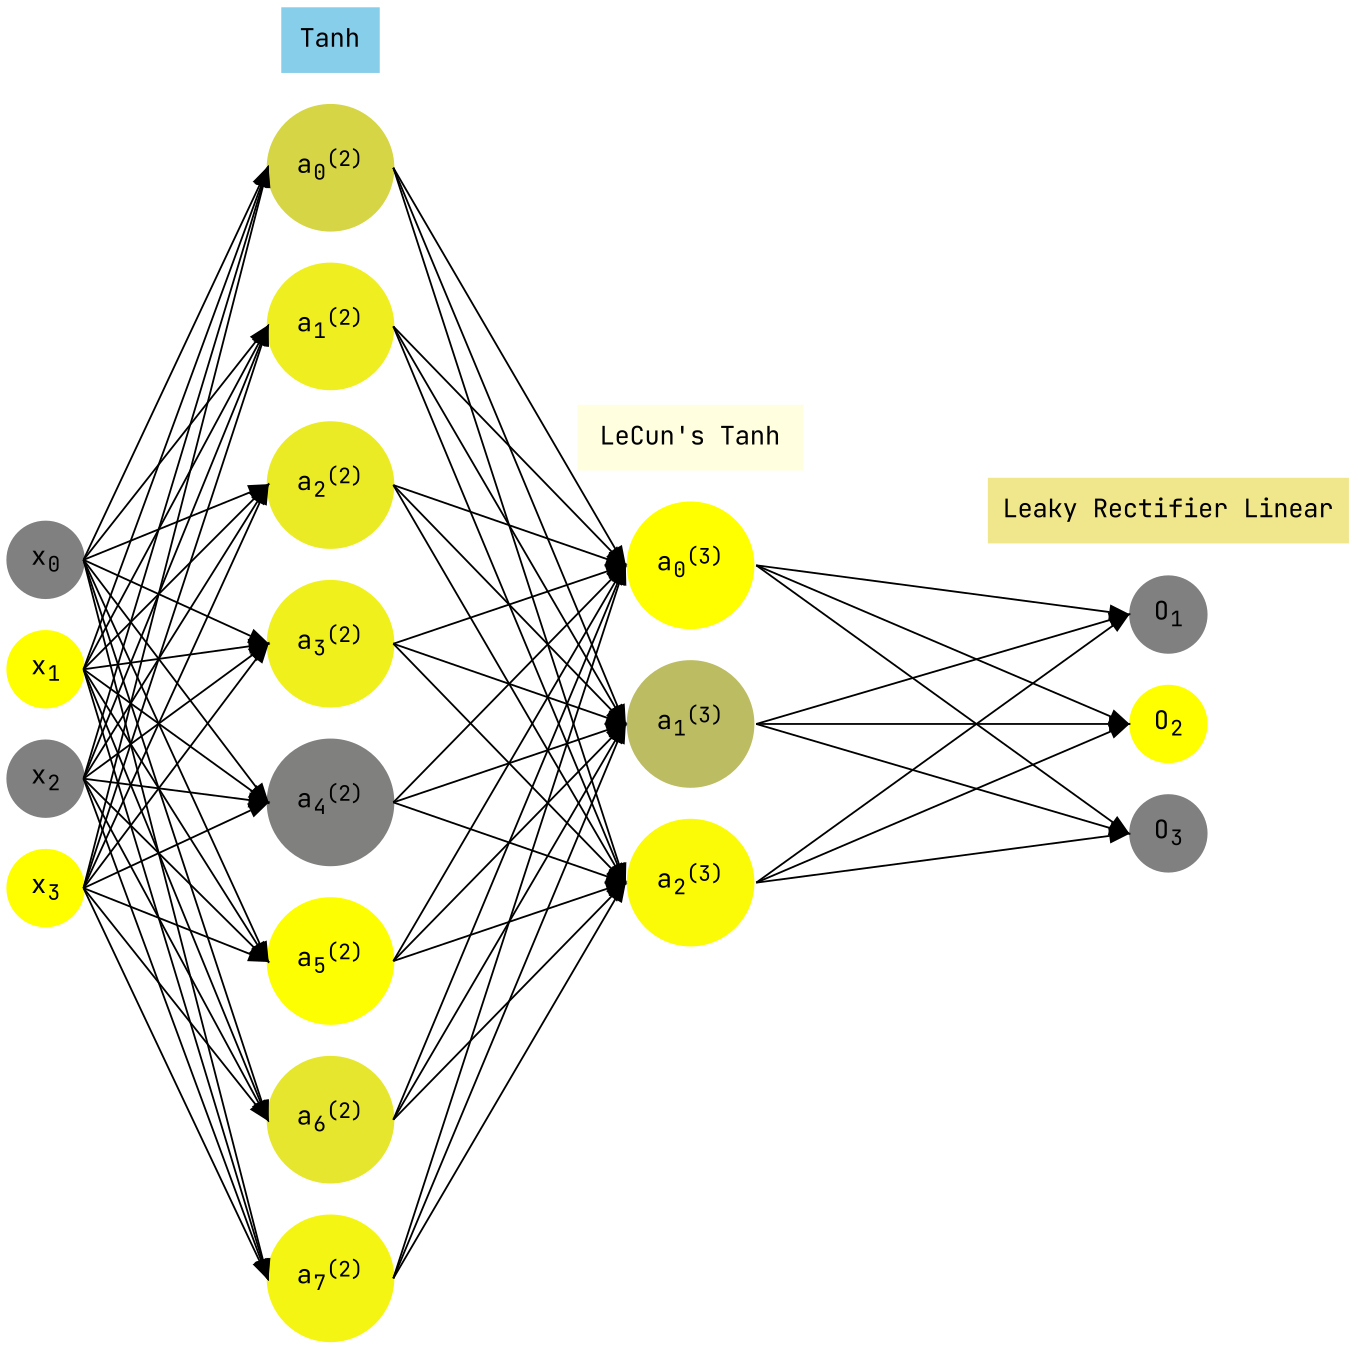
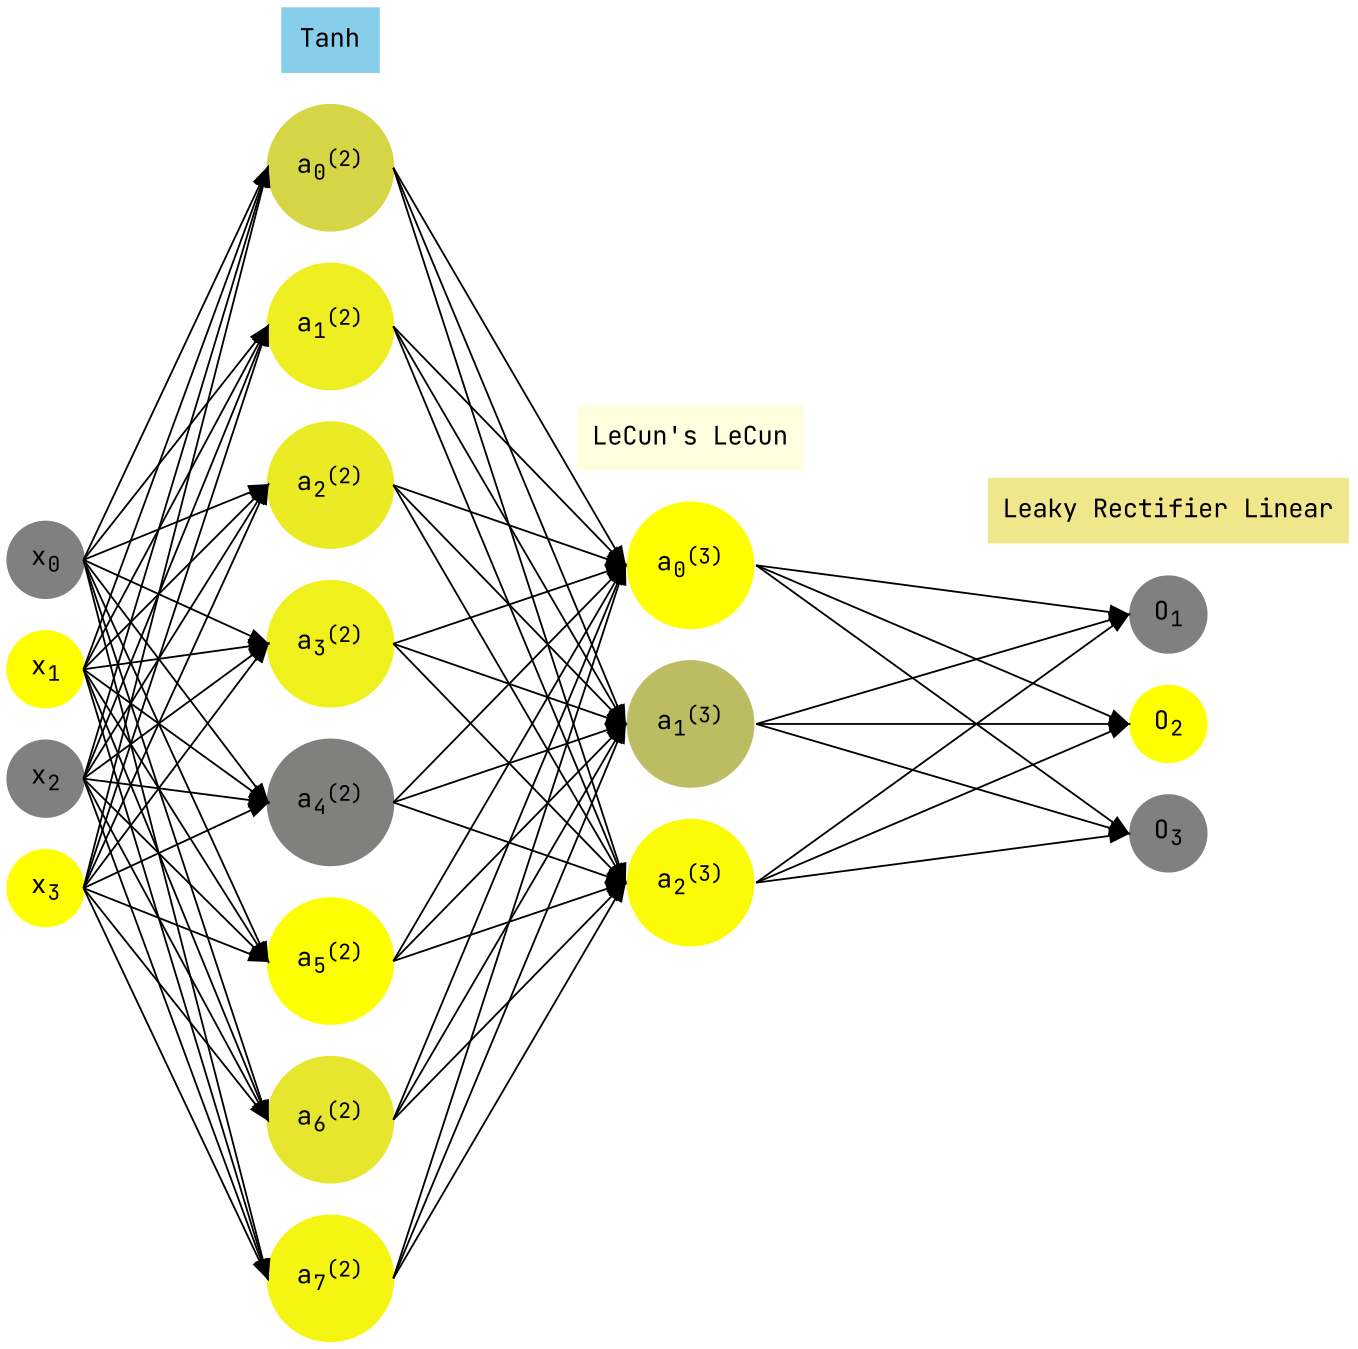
(691, 438) -> (691, 438)
